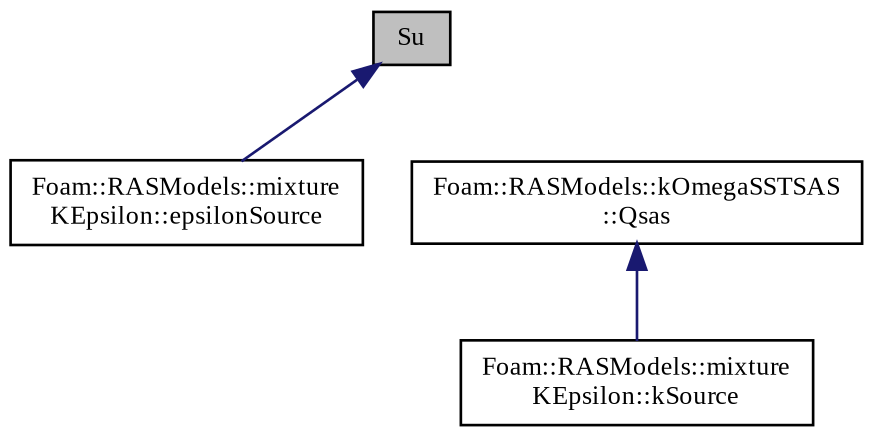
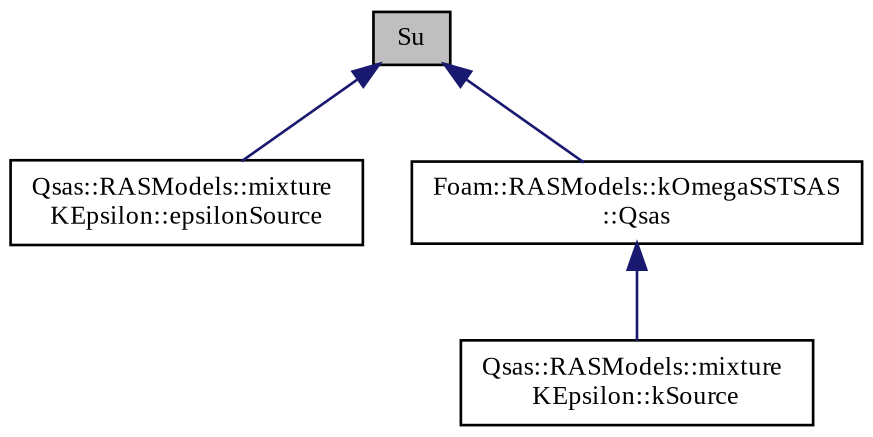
none -> (525, 121)
(187, 203) -> (187, 203)
(637, 383) -> (637, 383)
